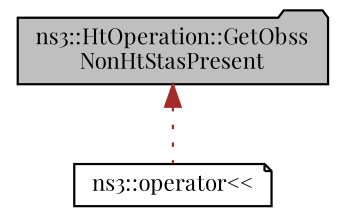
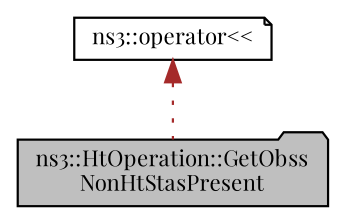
(173, 135) -> (173, 111)
